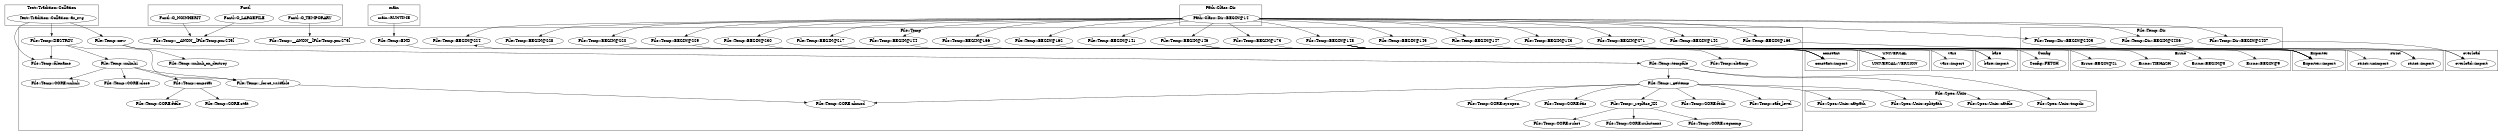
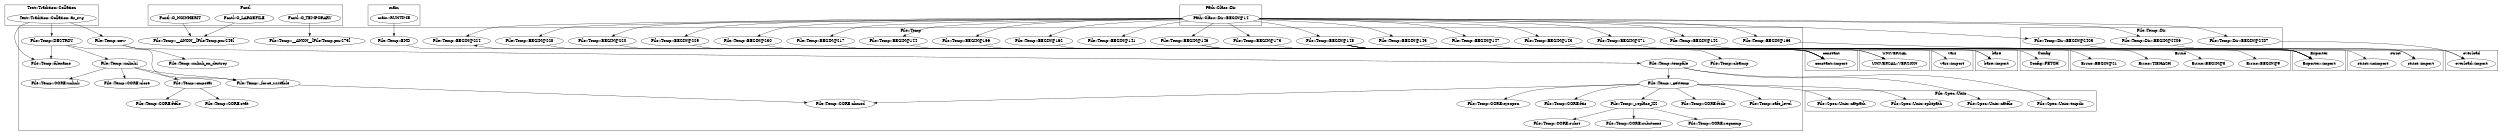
none -> (1185, 48)
